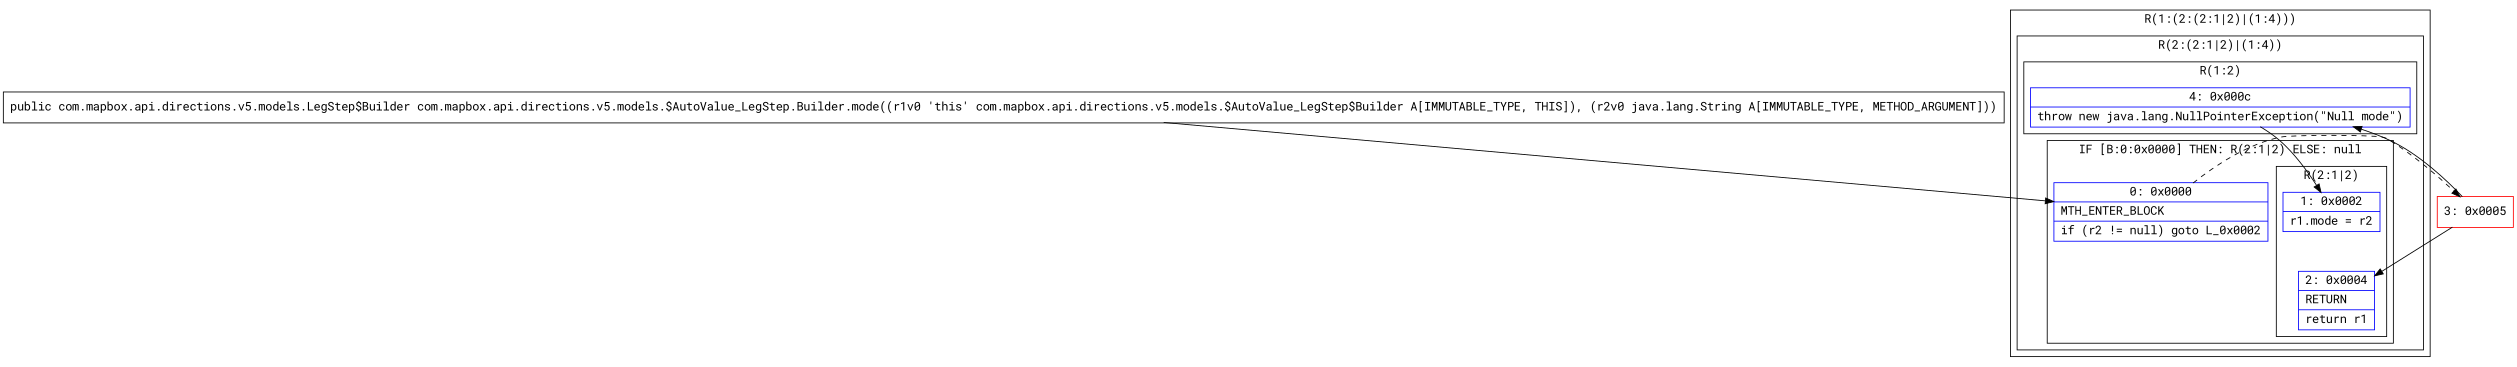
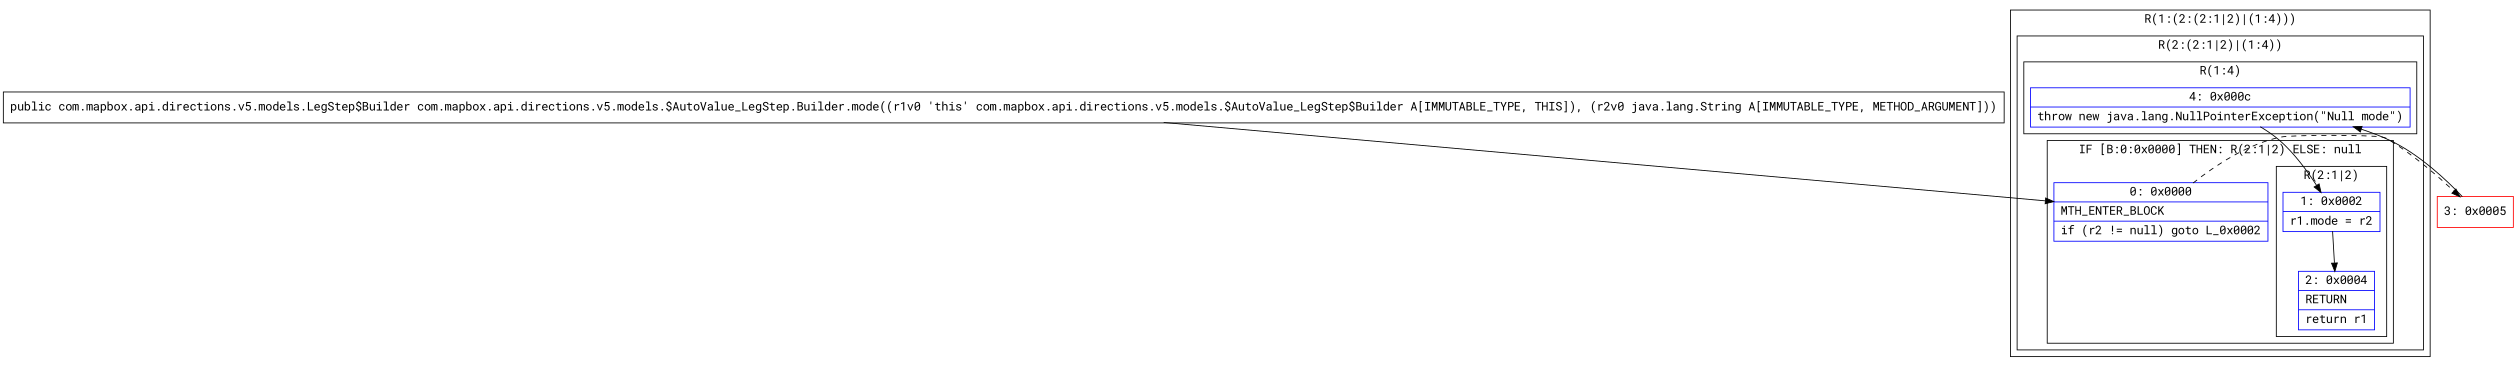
(2220, 71) -> (2220, 71)
(2417, 249) -> (2333, 247)
